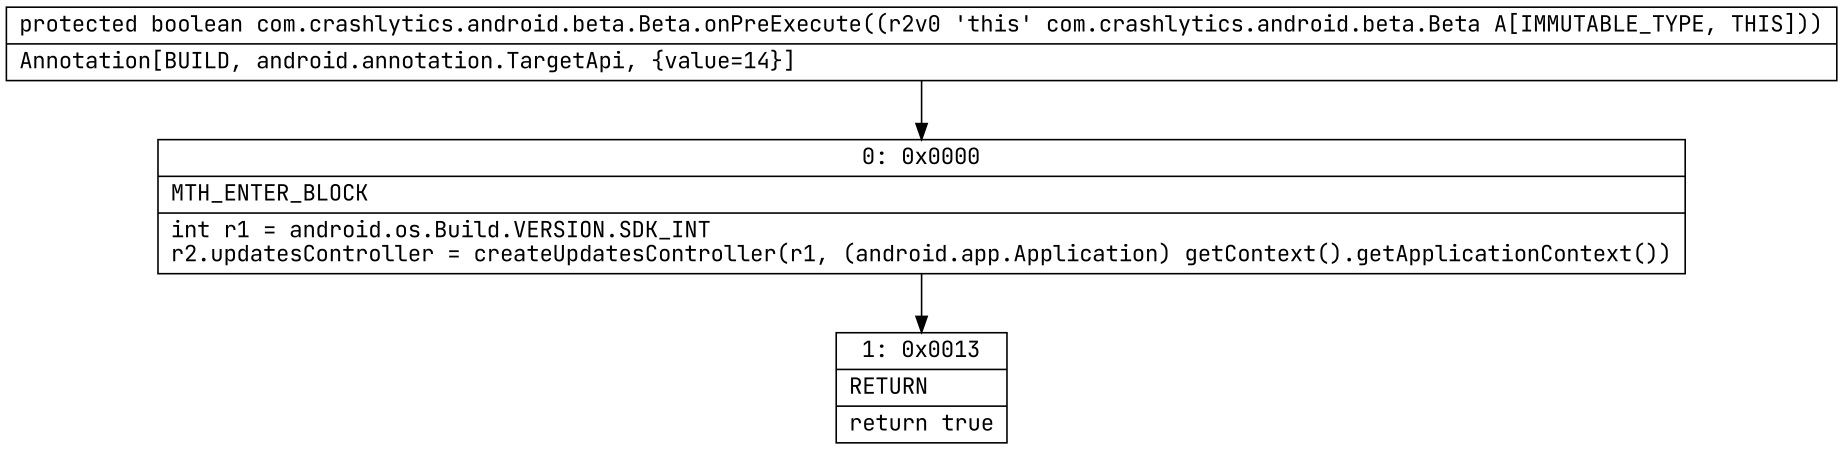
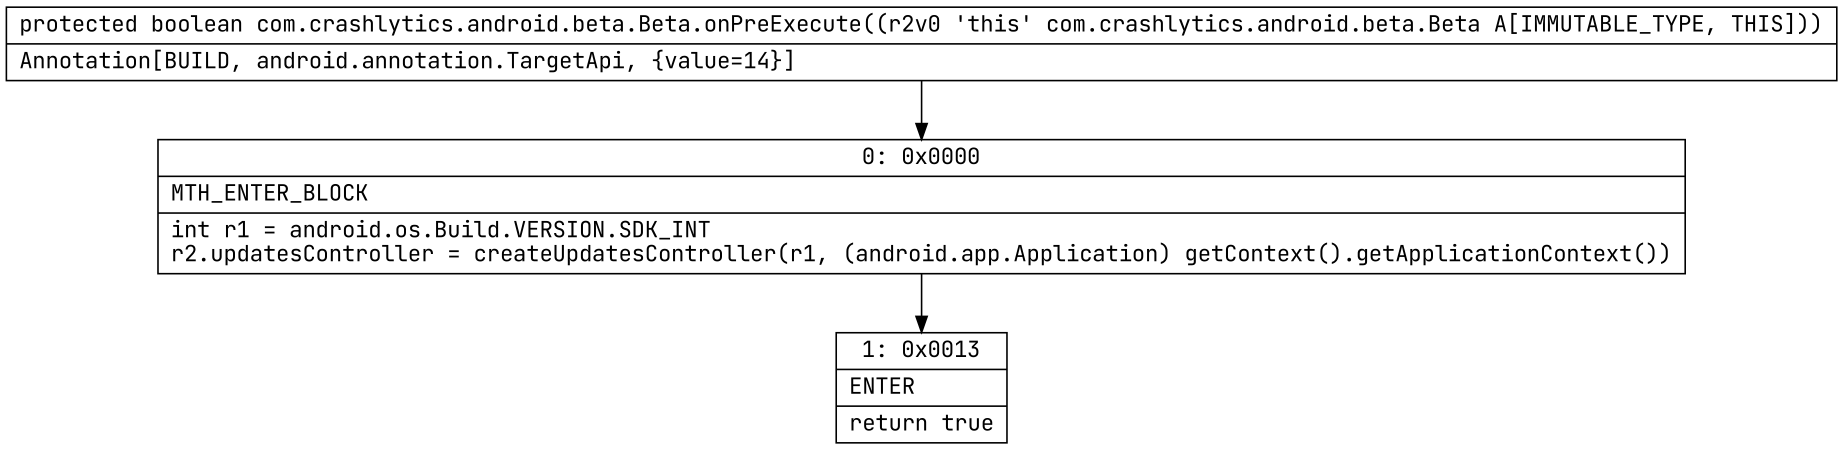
(889, 387) -> (882, 387)
